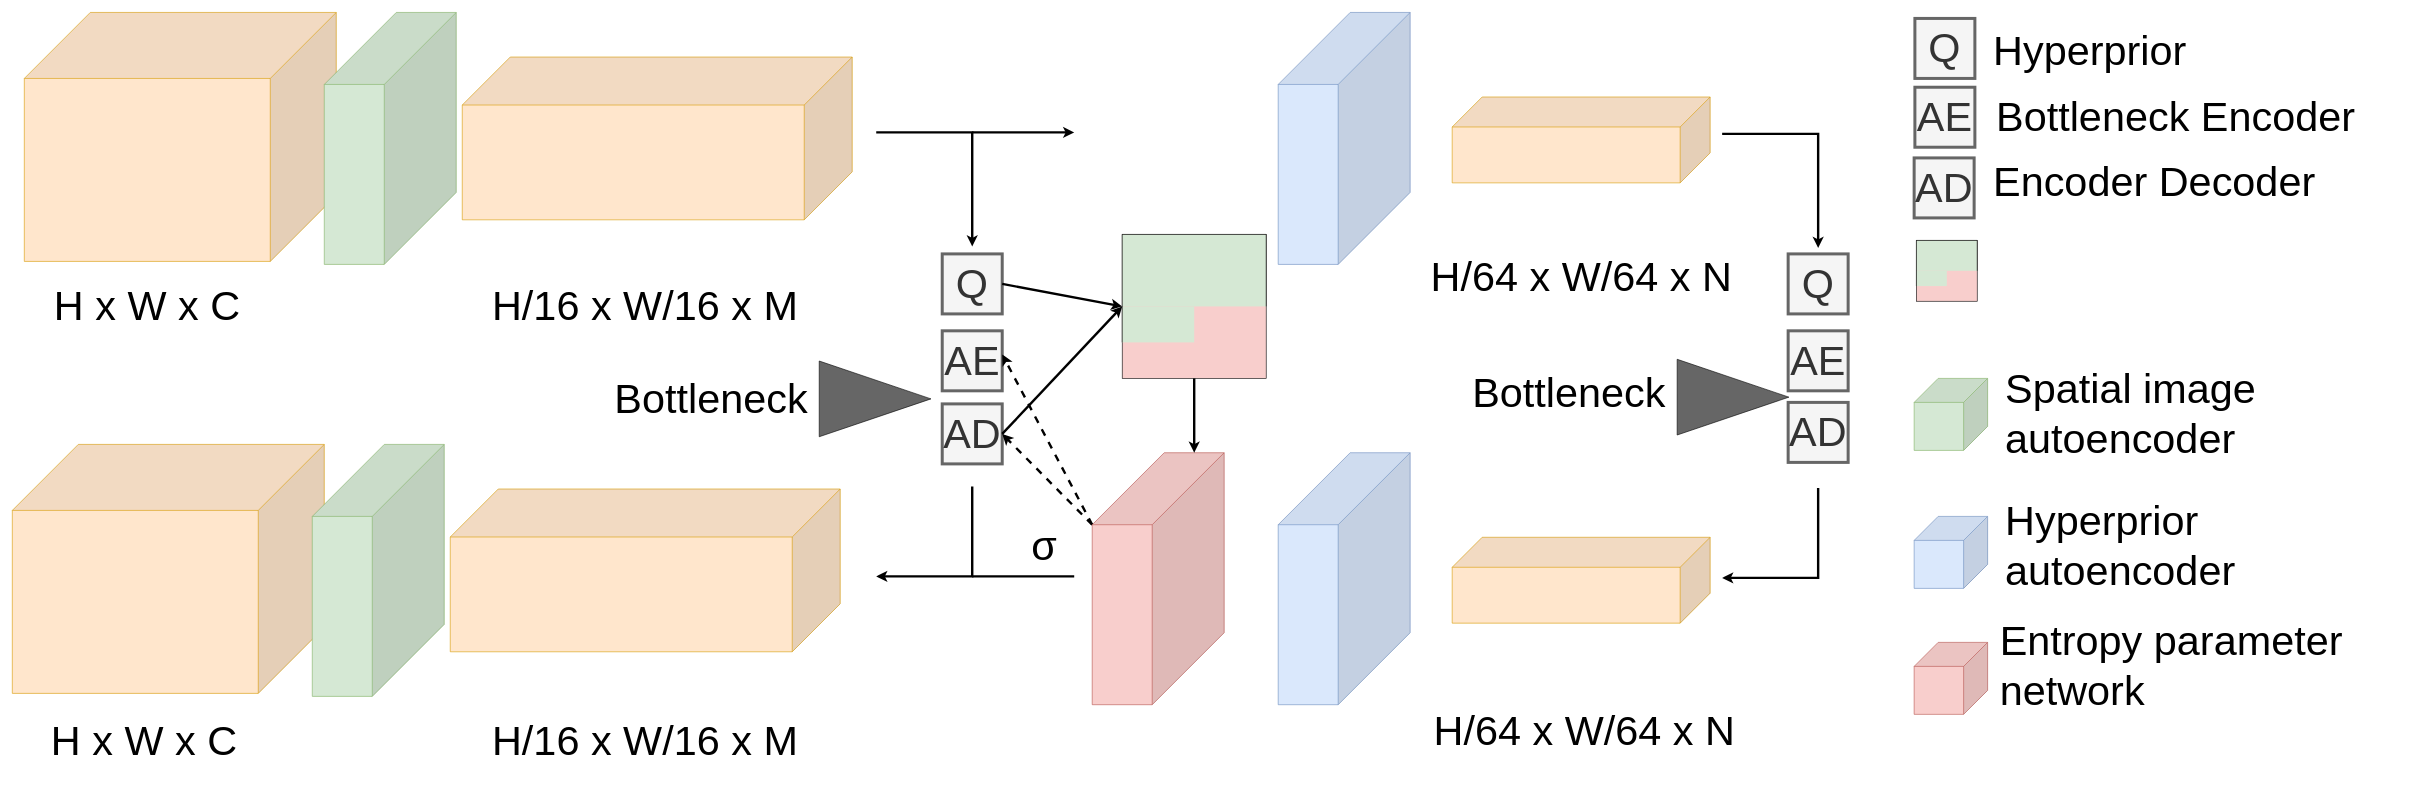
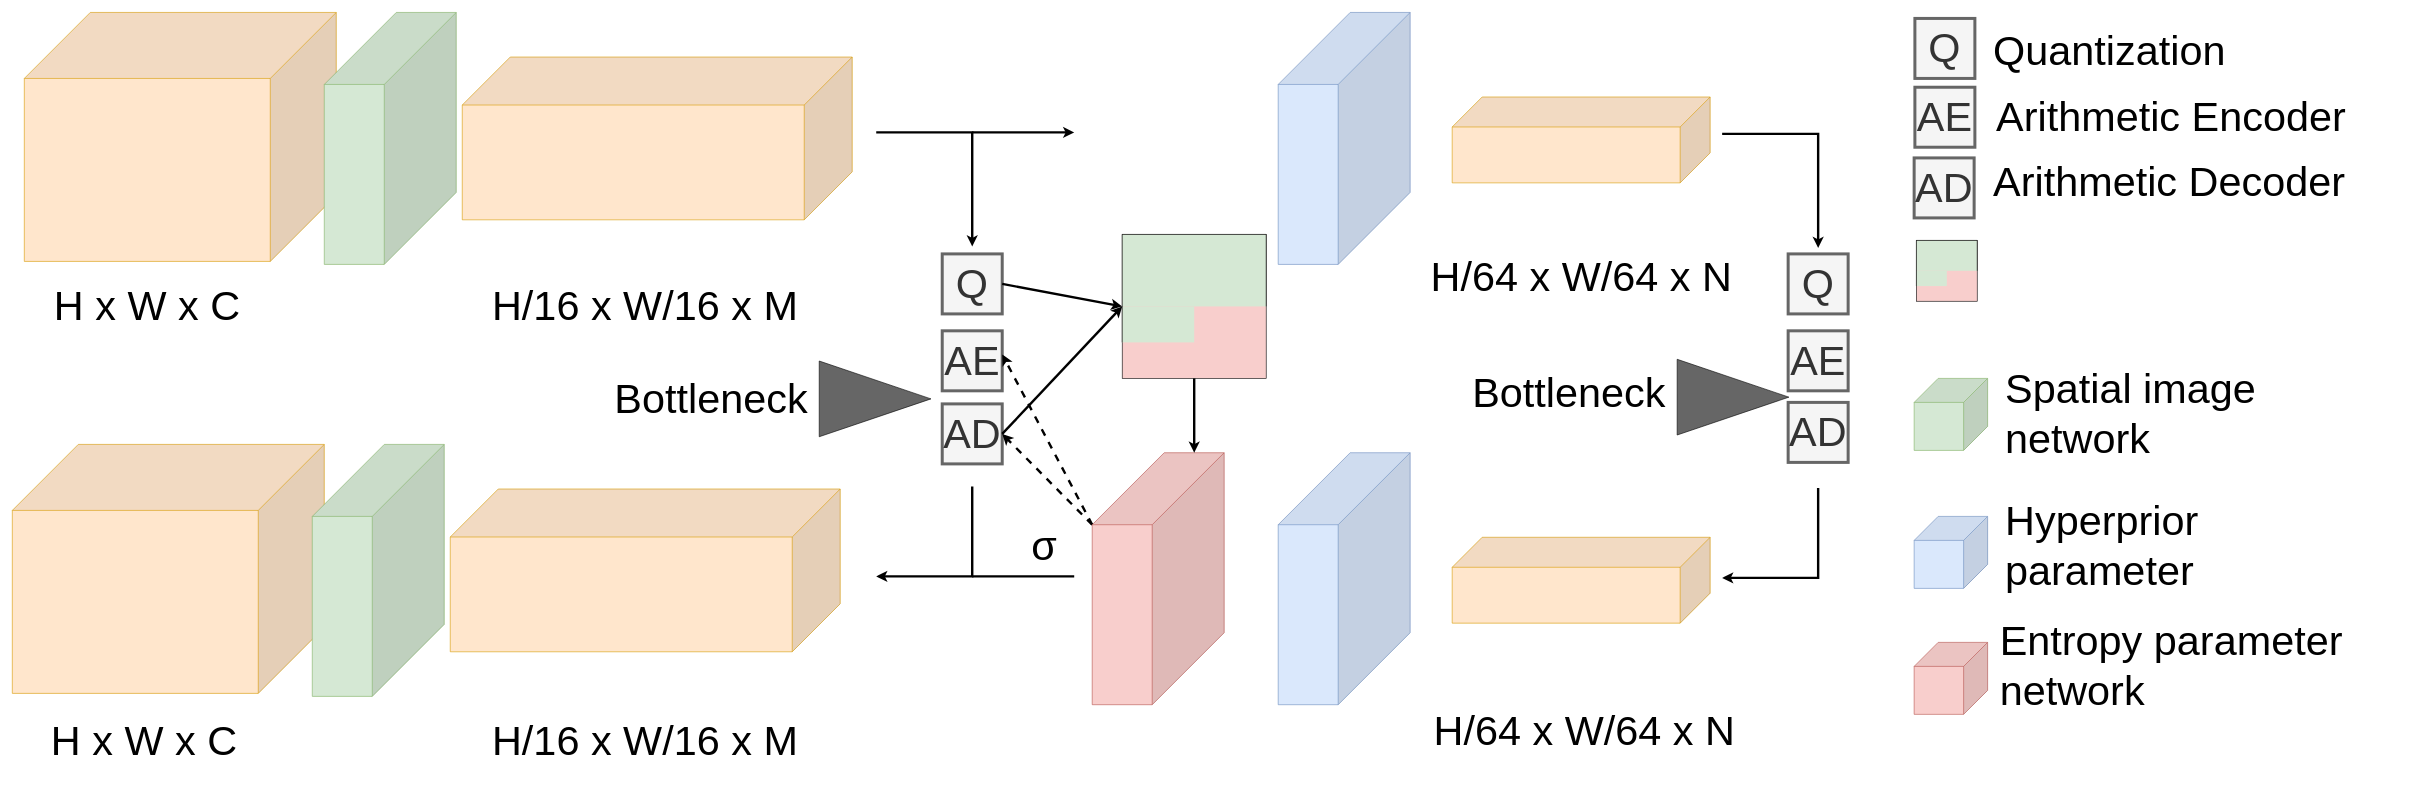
(2104, 51) -> (2122, 51)
(2194, 117) -> (2189, 117)
(2162, 182) -> (2186, 182)
(2146, 414) -> (2146, 414)
(2146, 546) -> (2146, 546)
